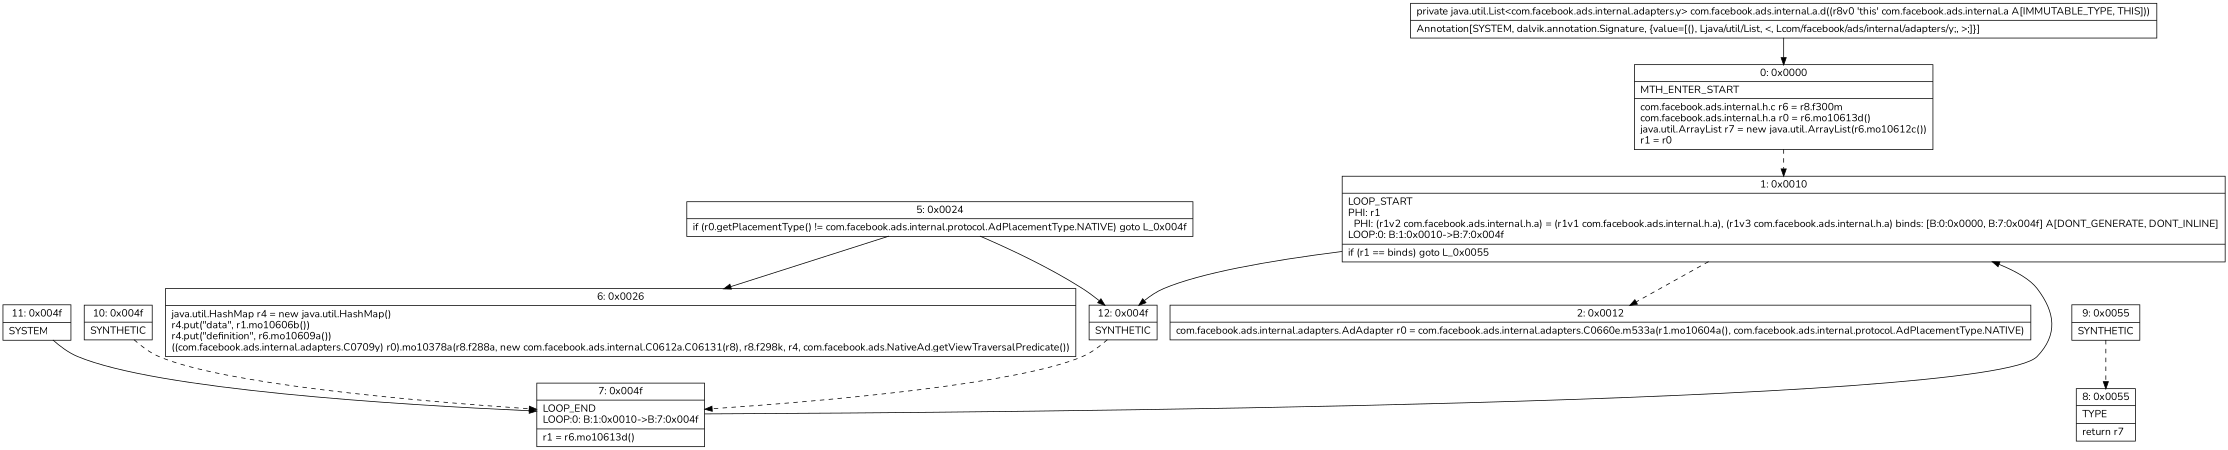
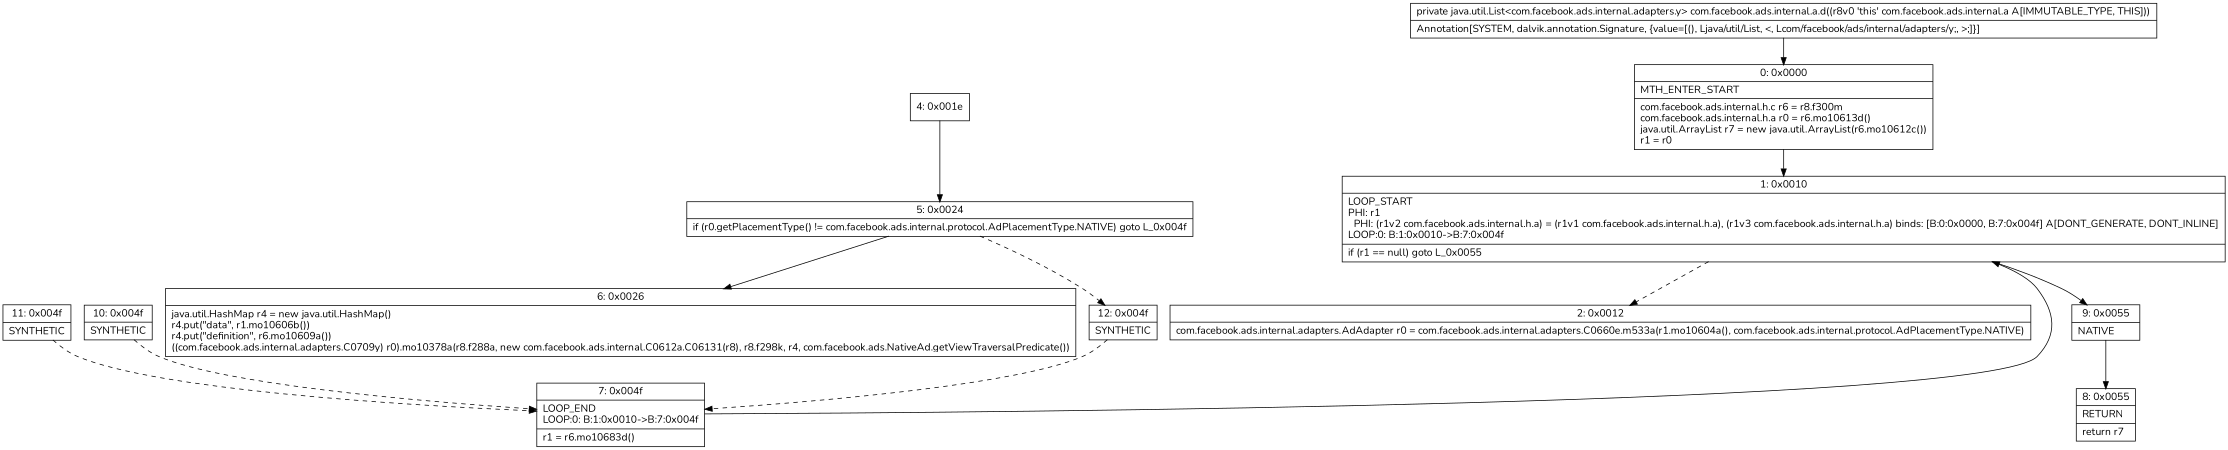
none -> (940, 107)
(1784, 159) -> (1784, 159)
(1419, 253) -> (1415, 253)
(1041, 265) -> (1041, 265)
(1241, 267) -> (2038, 278)
(29, 331) -> (37, 331)
(2106, 331) -> (2096, 331)
(2106, 361) -> (2106, 361)
(287, 394) -> (287, 394)
(2095, 414) -> (2103, 414)
(589, 437) -> (589, 437)
